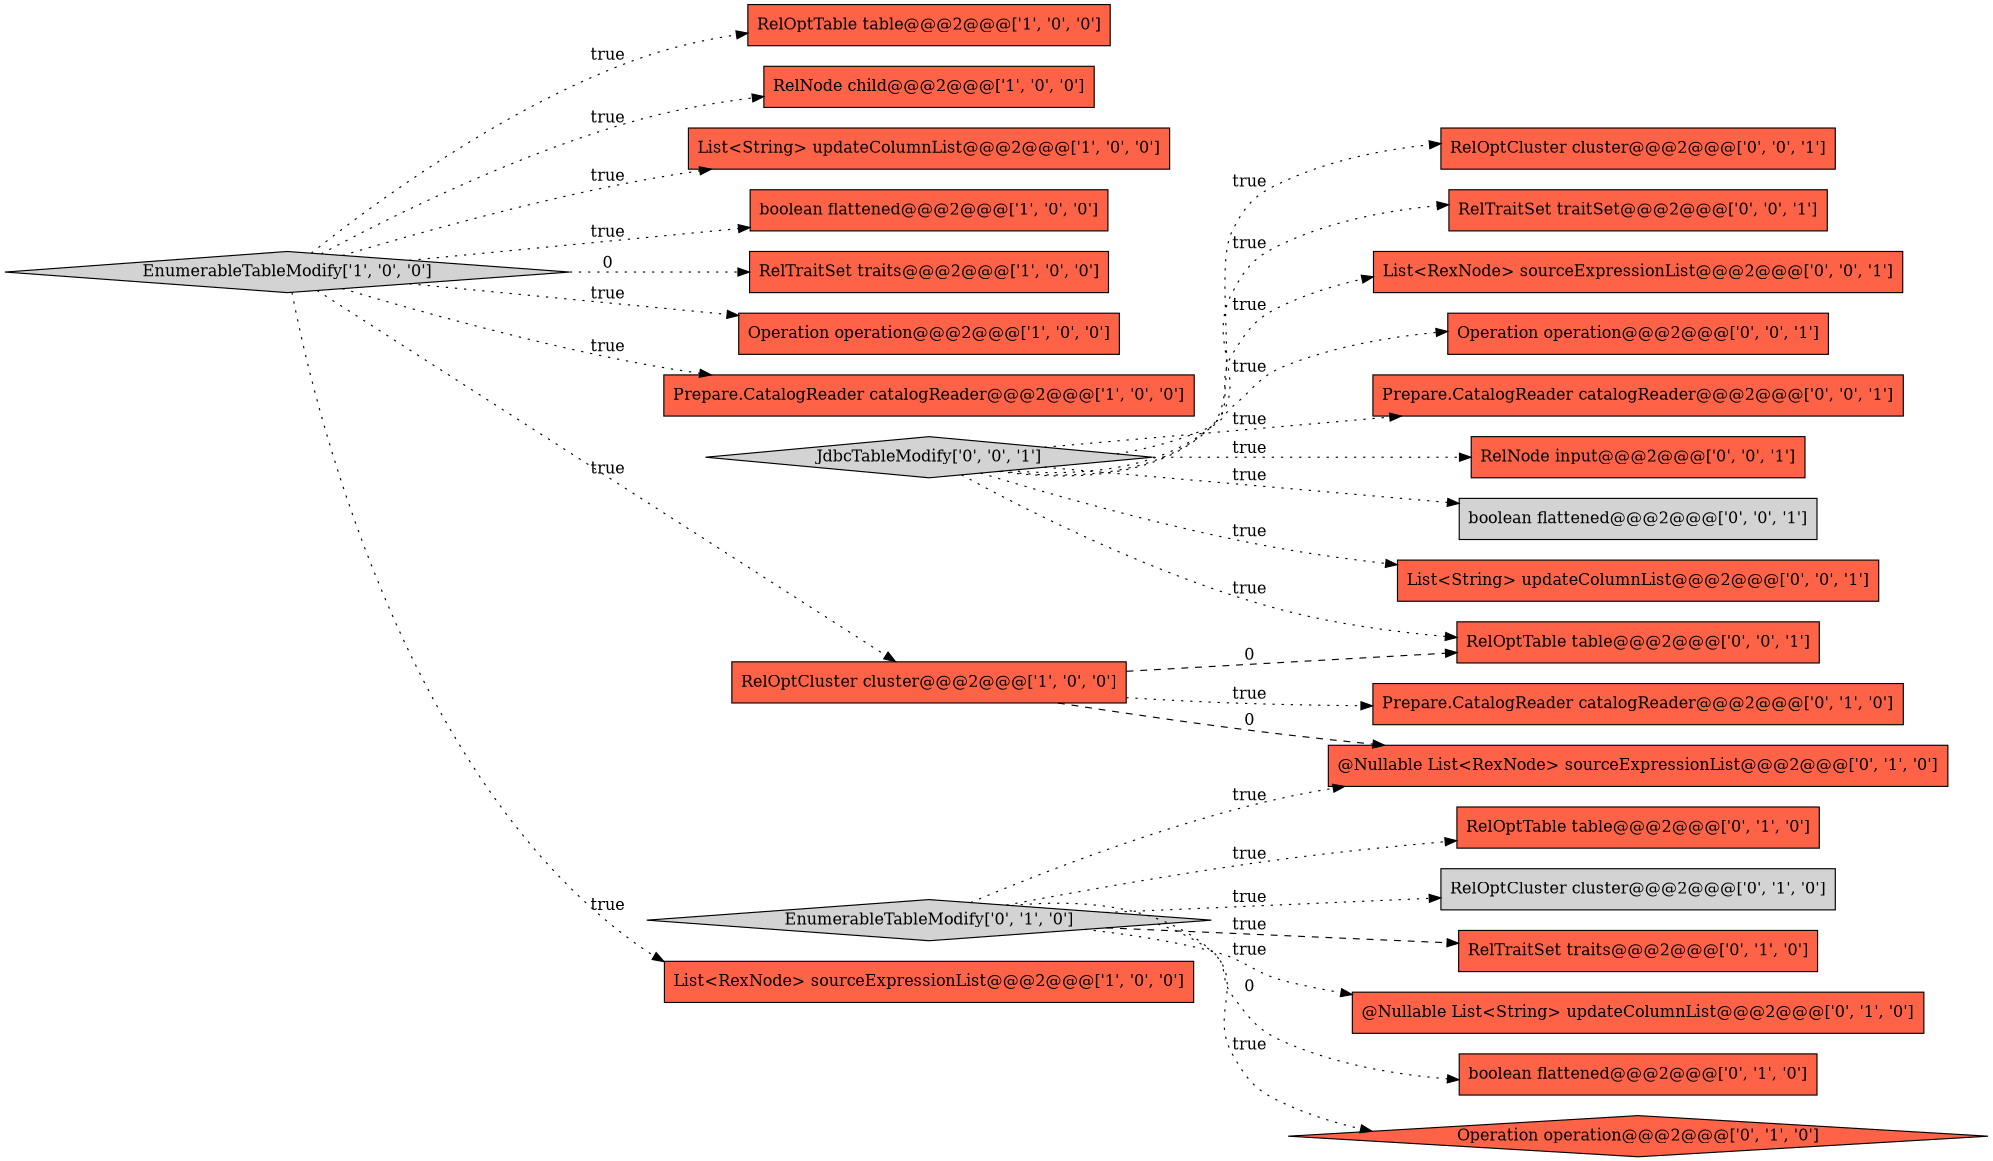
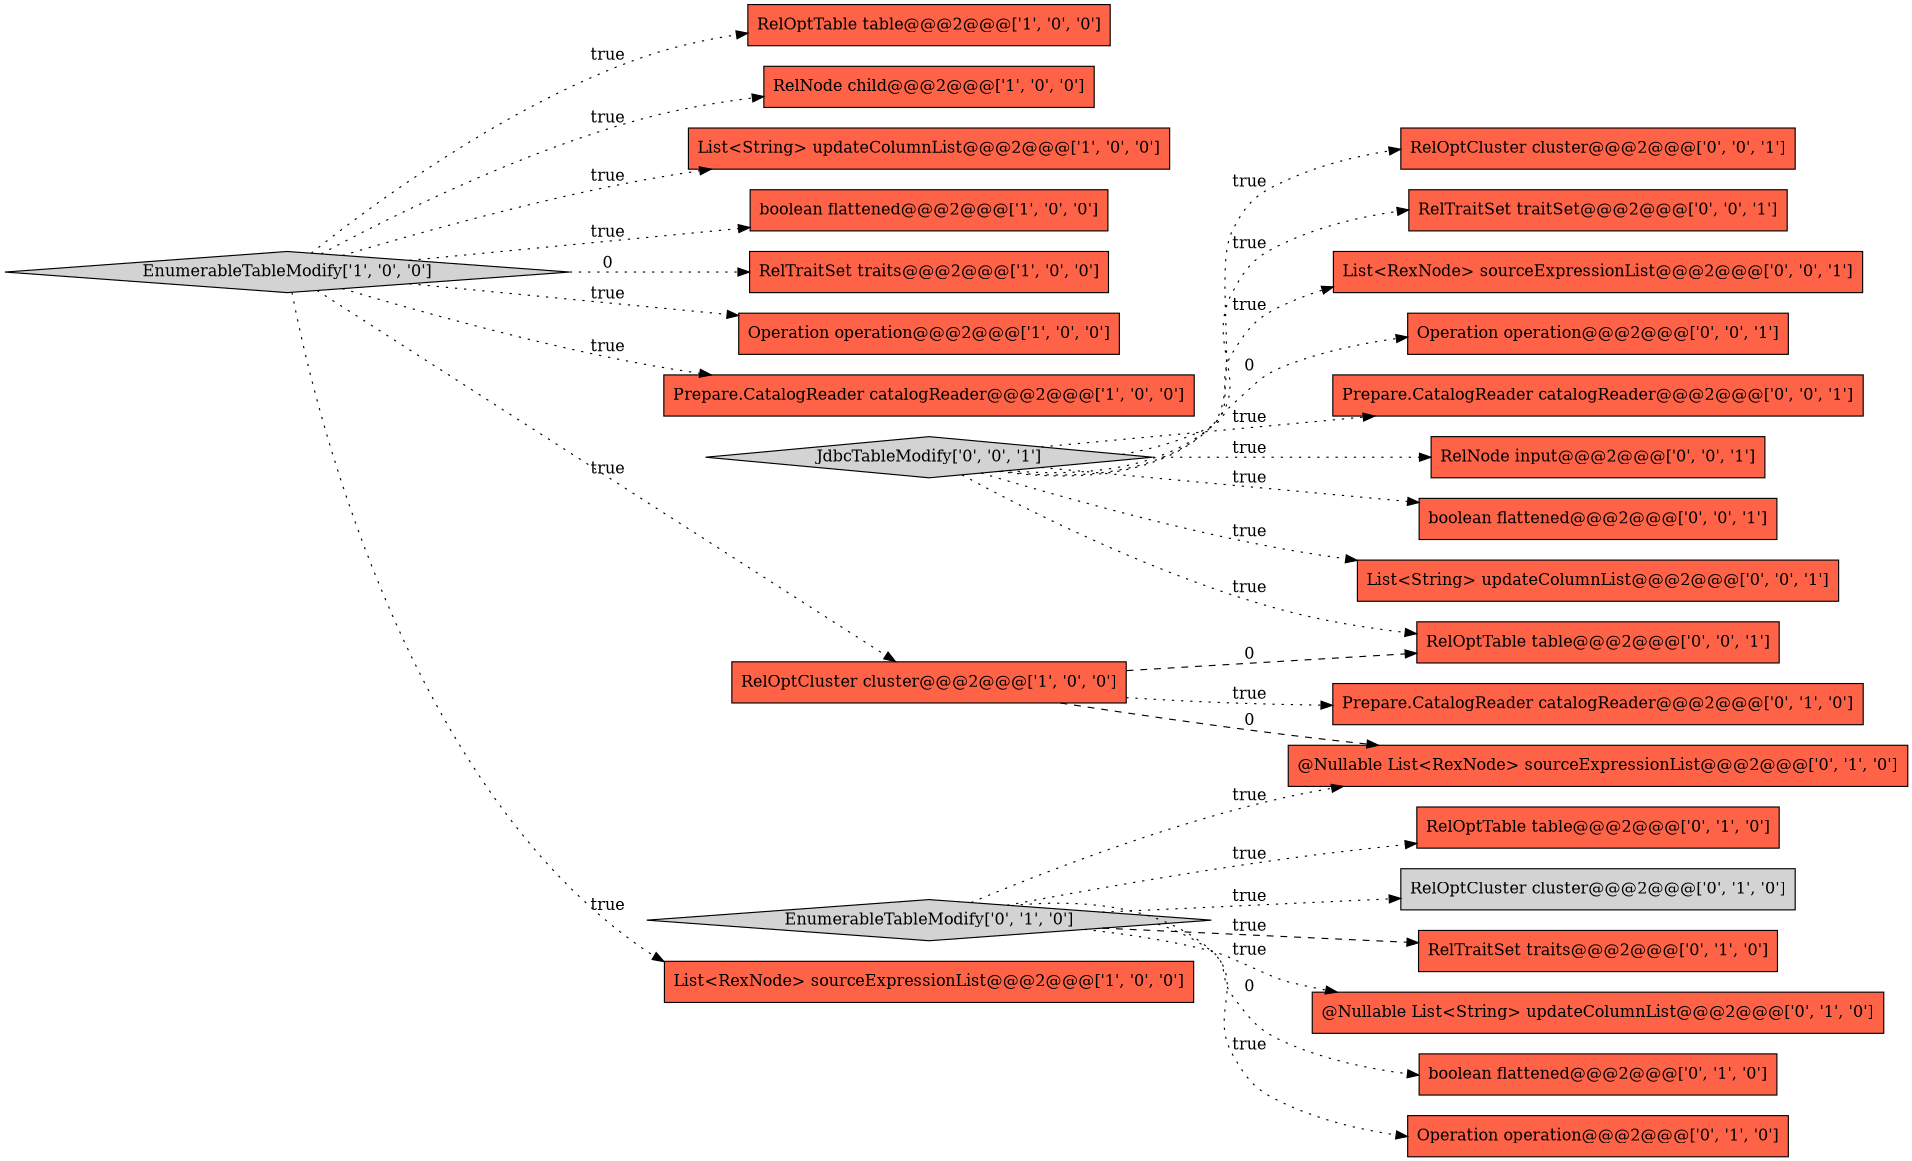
(1250, 367) -> (1250, 366)
(1638, 519) -> (1598, 519)
(1638, 1136) -> (1598, 1136)
